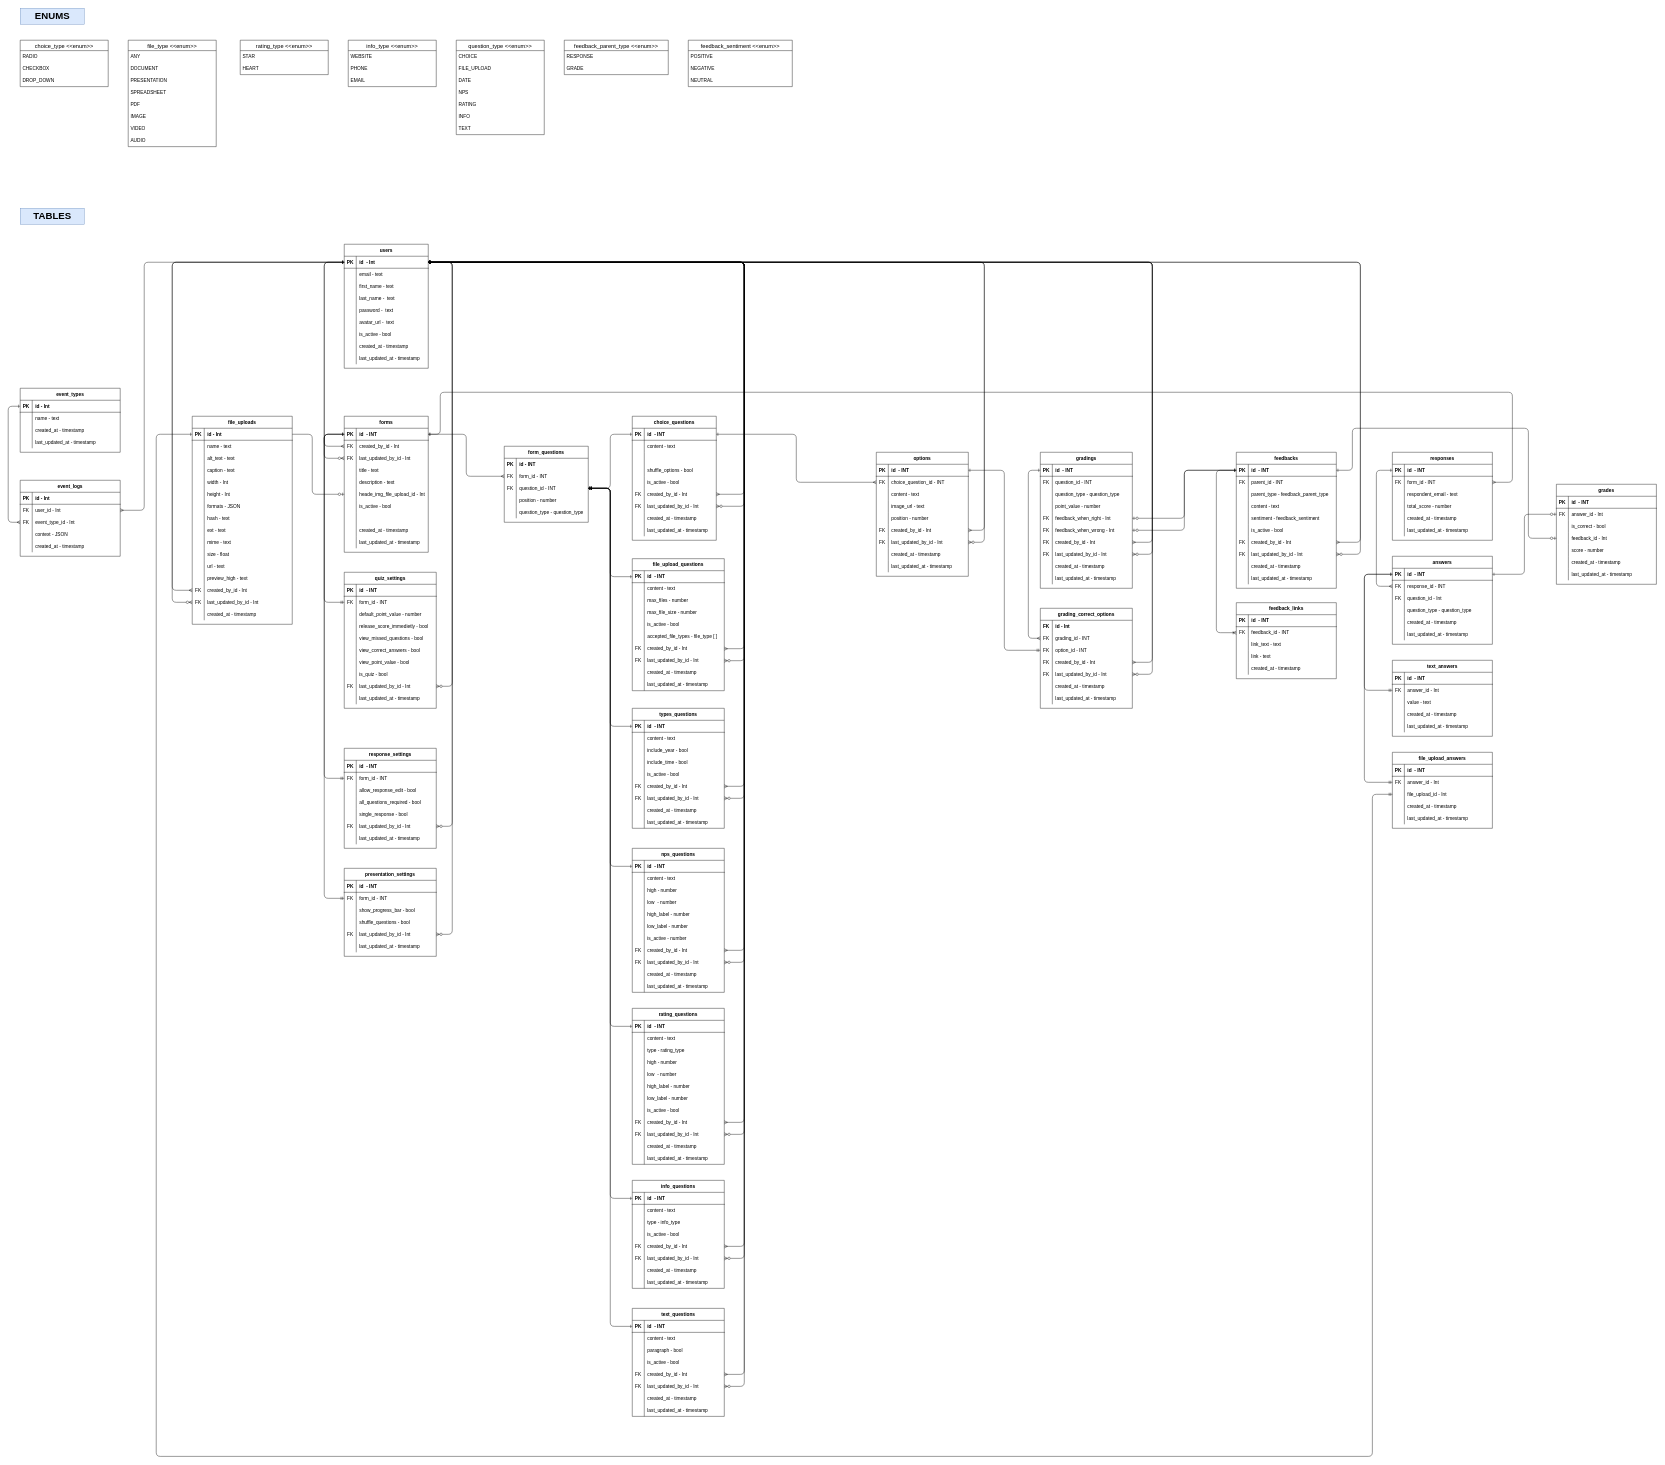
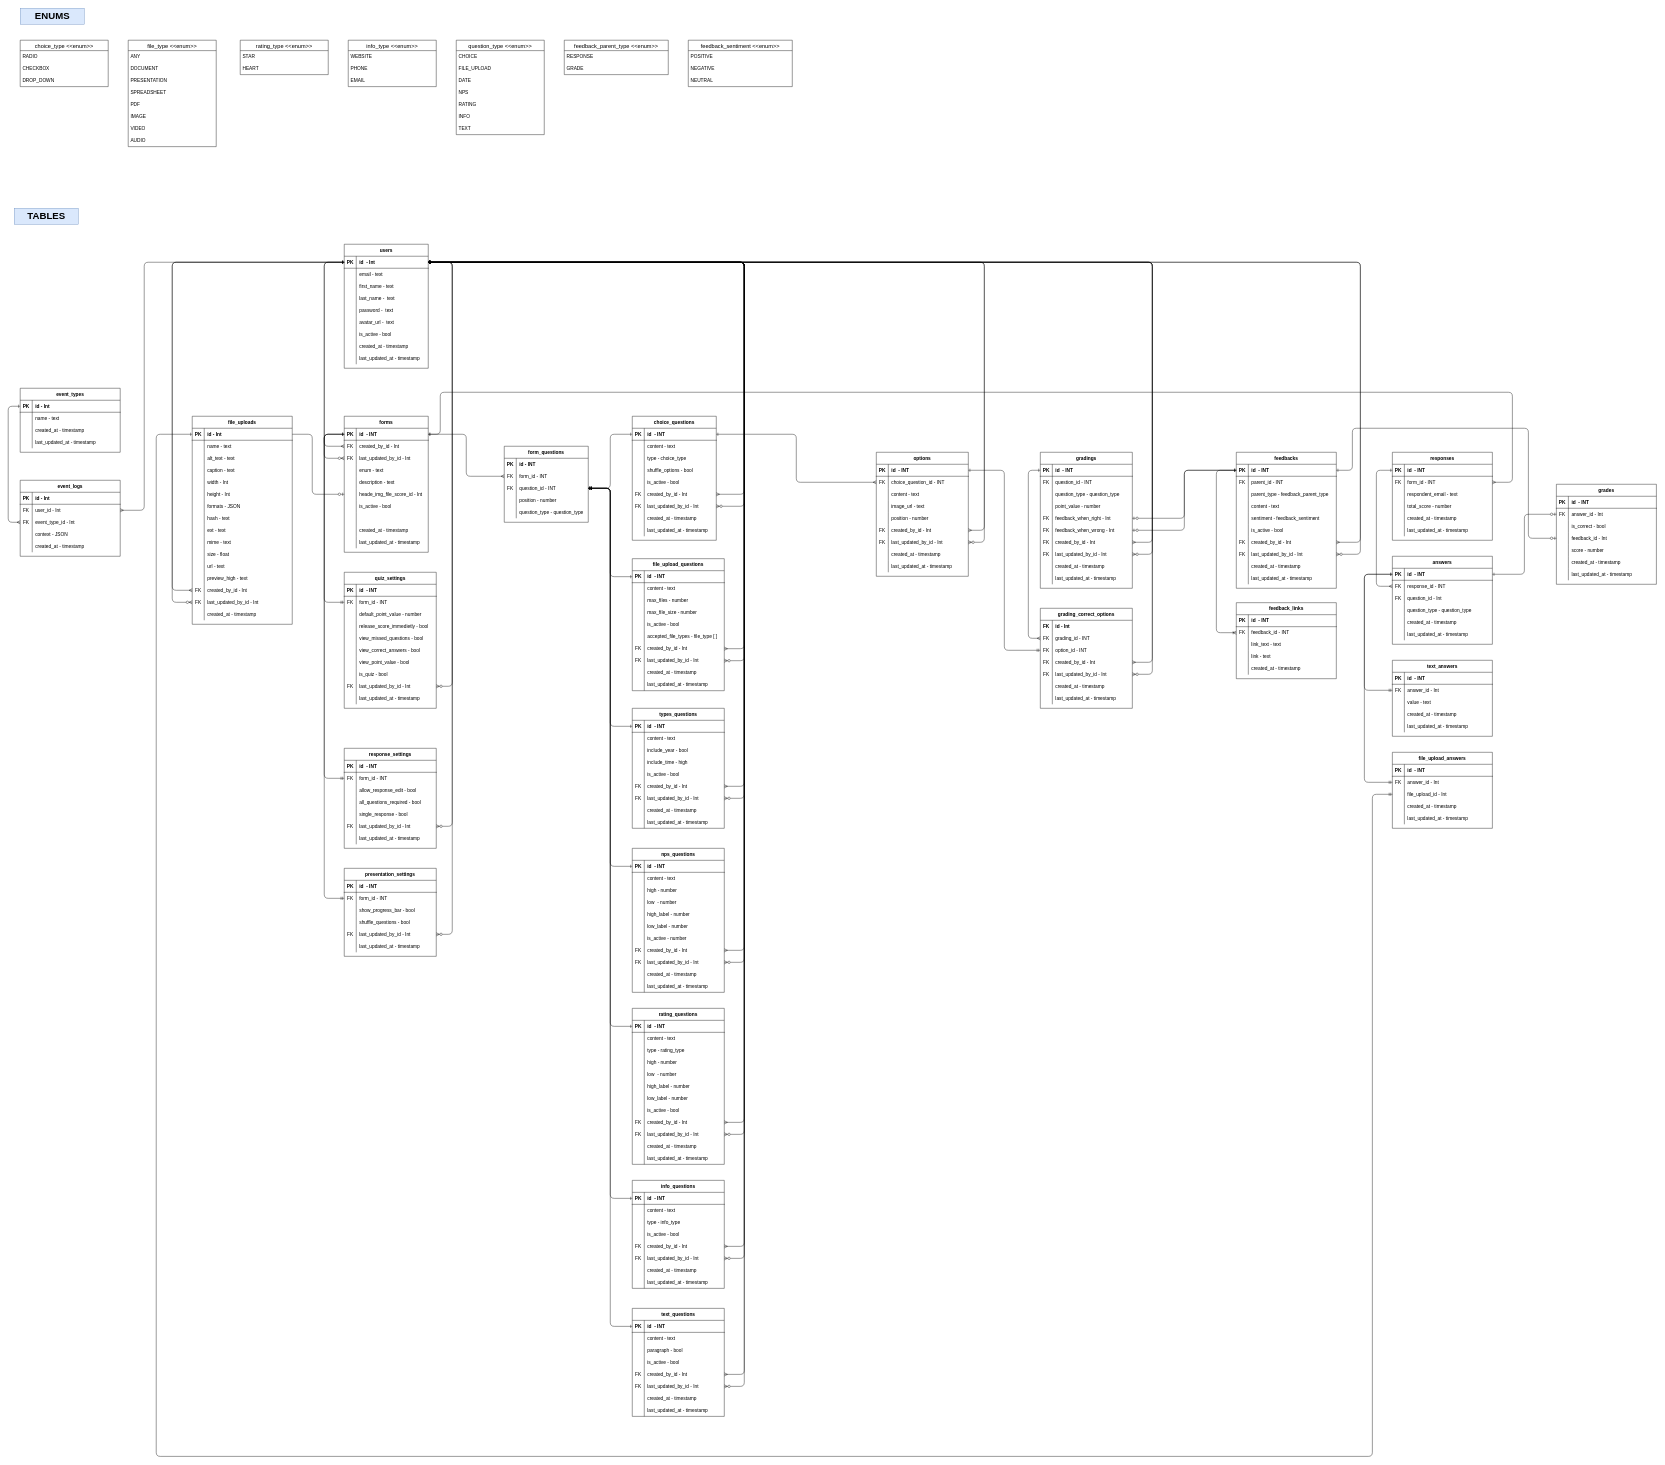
(52, 216) -> (46, 216)
none -> (680, 458)
(373, 470) -> (373, 470)
(395, 494) -> (394, 494)
(669, 762) -> (669, 762)
